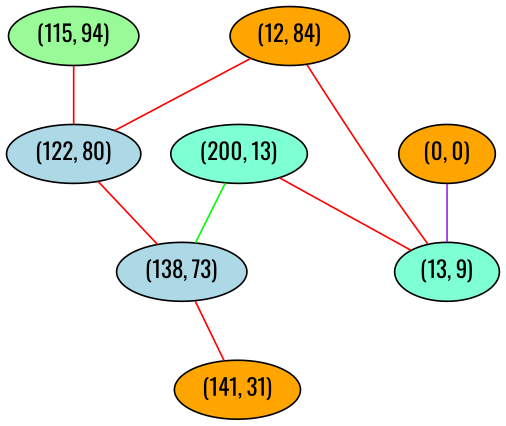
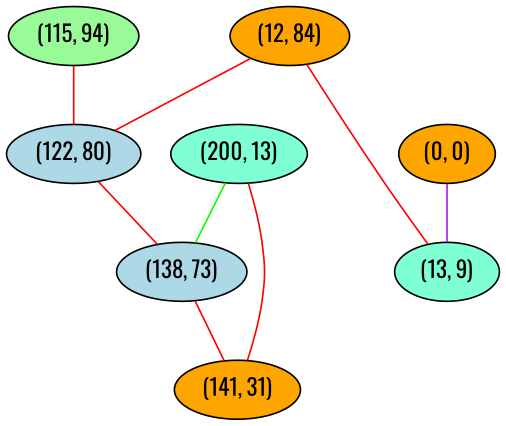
(345, 214) -> (265, 272)
